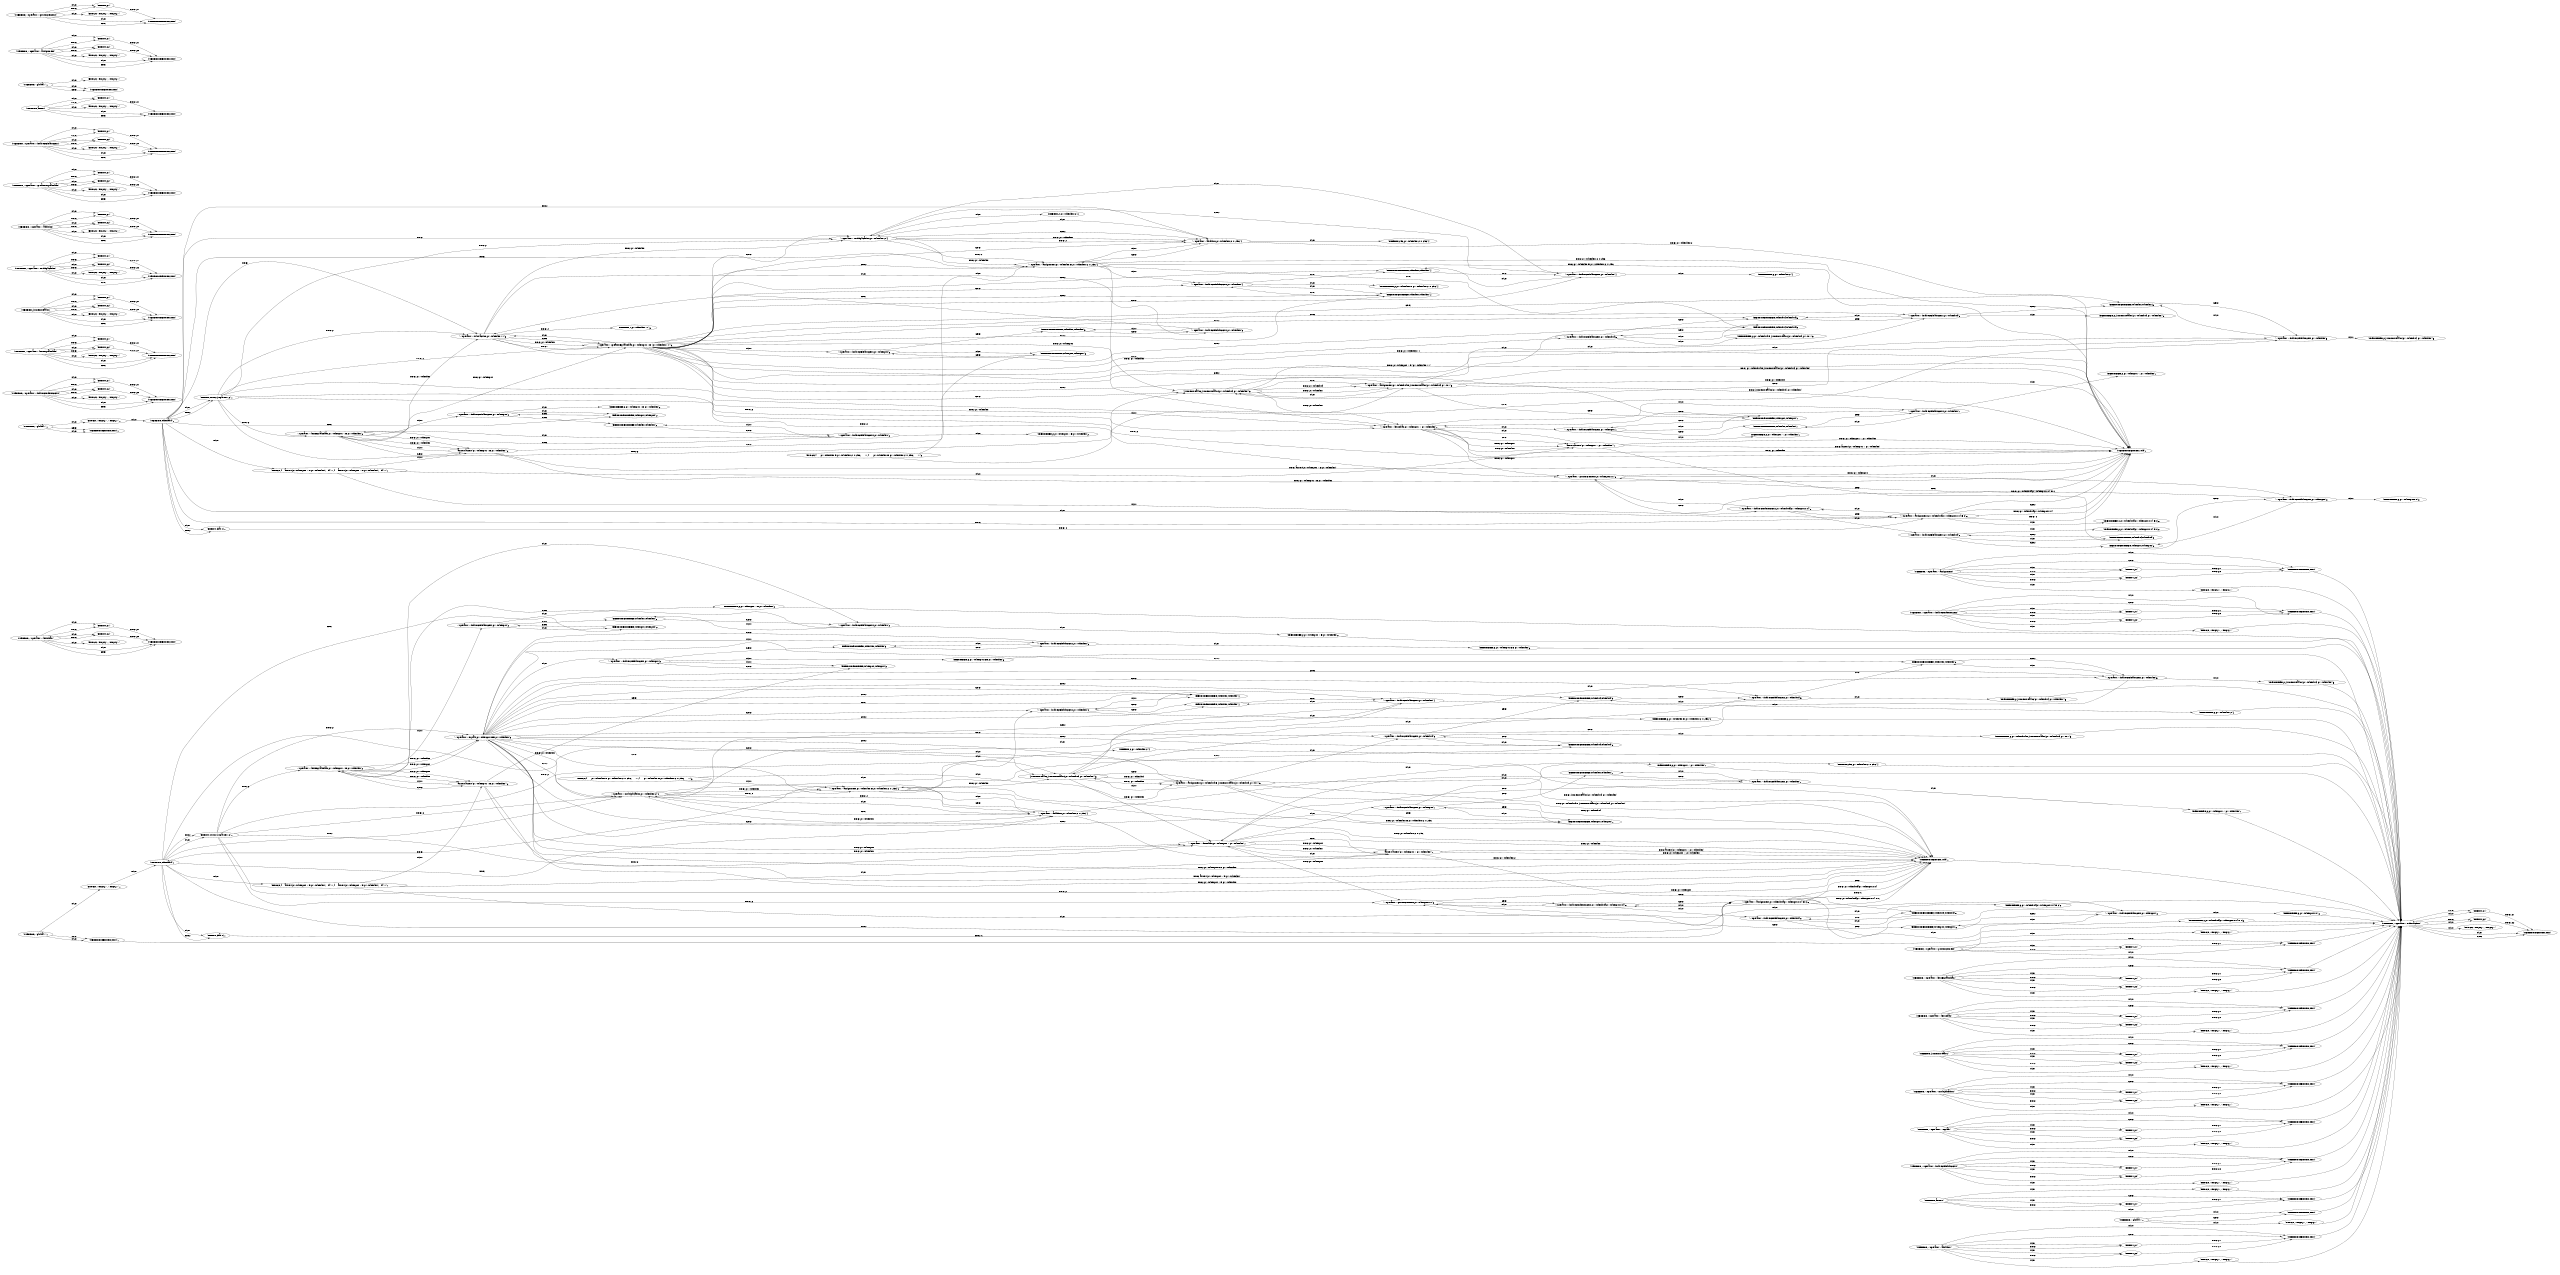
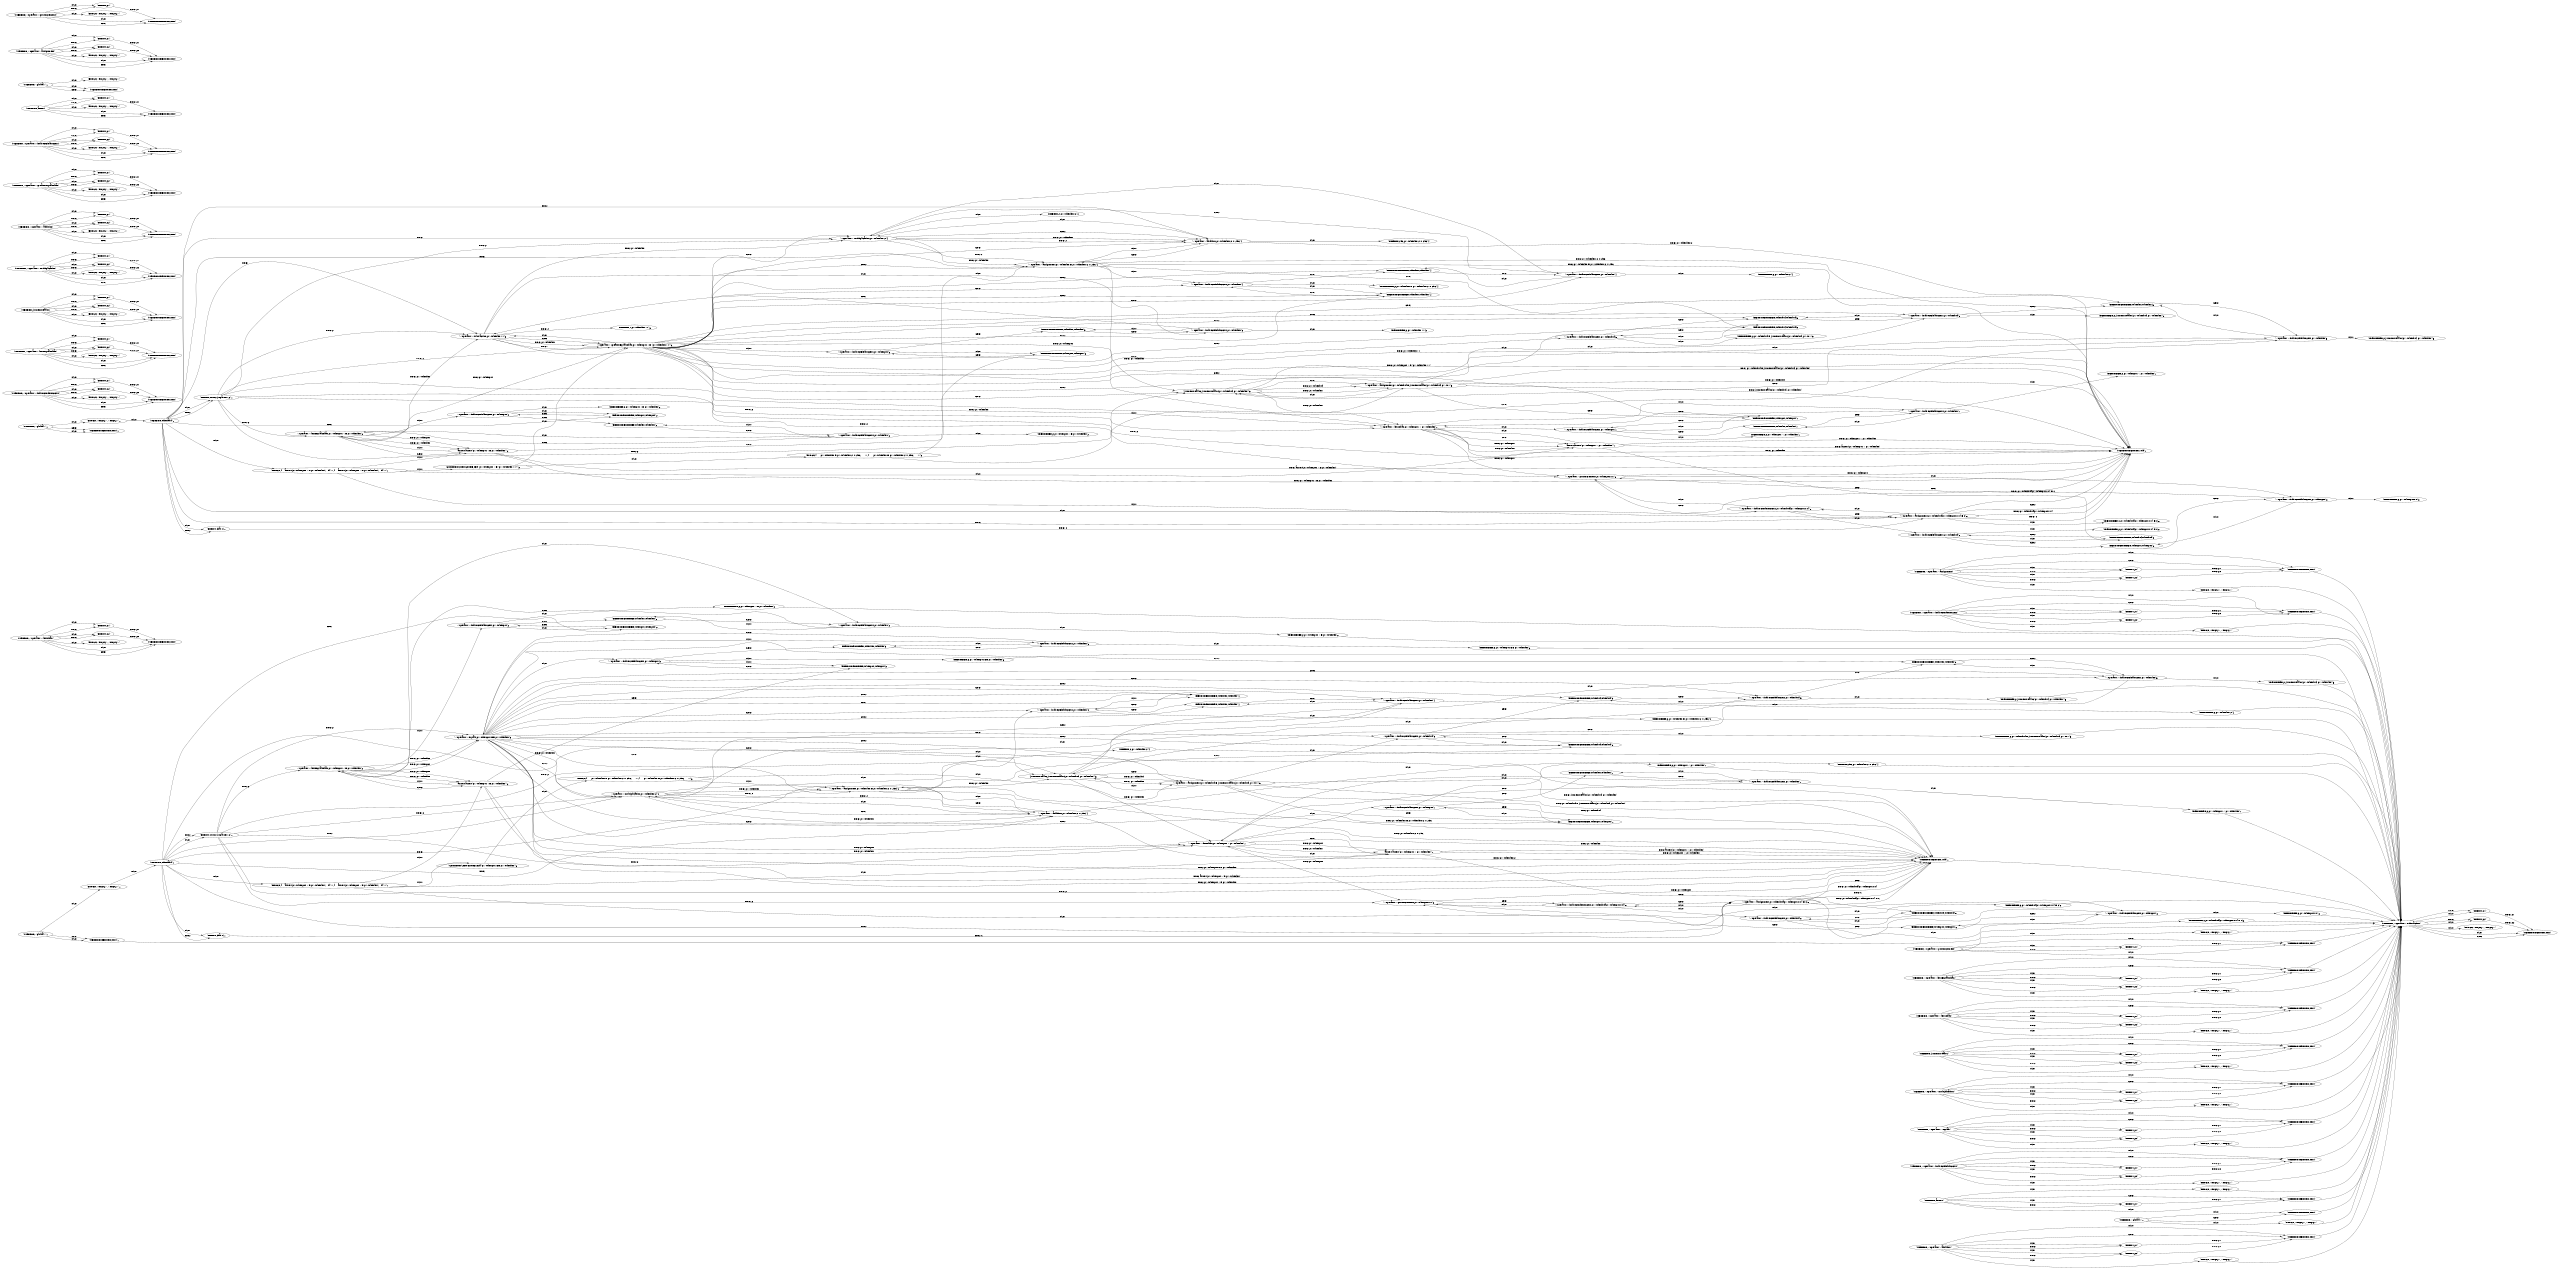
none -> (1409, 330)
none -> (483, 467)
none -> (483, 866)
